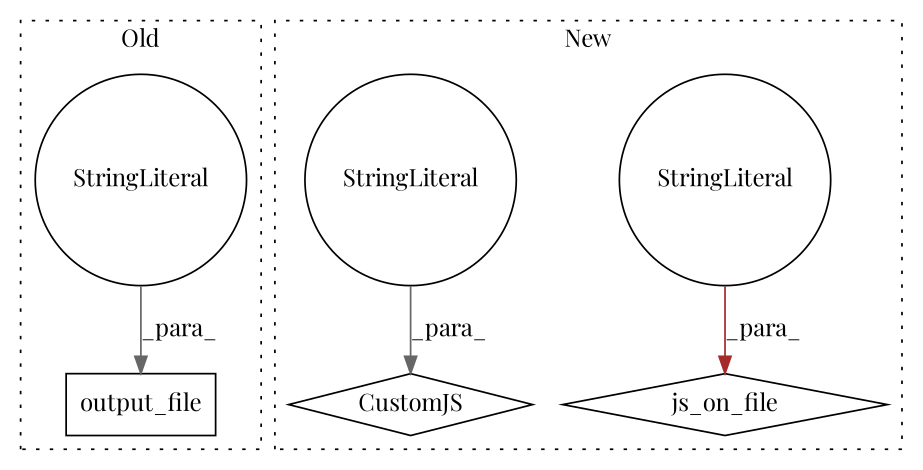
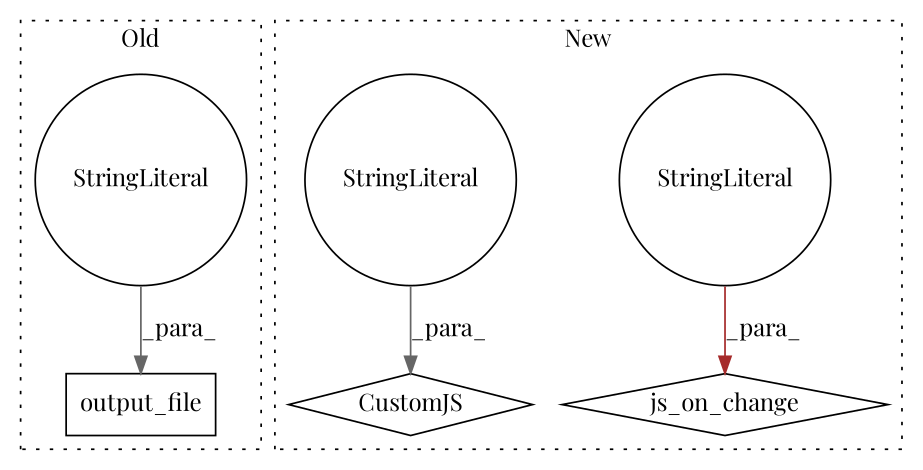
(725, 405) -> (725, 405)
